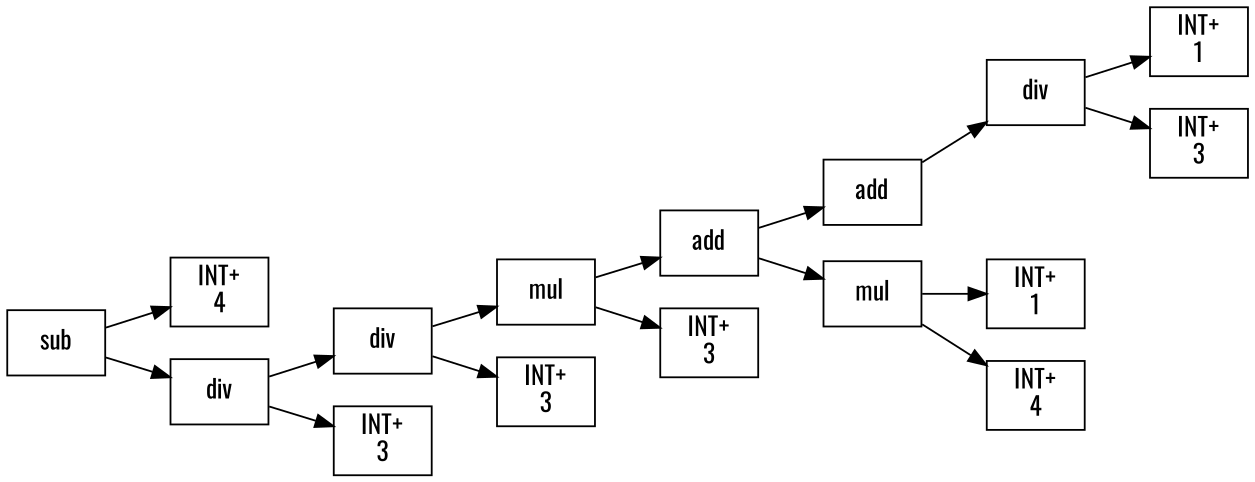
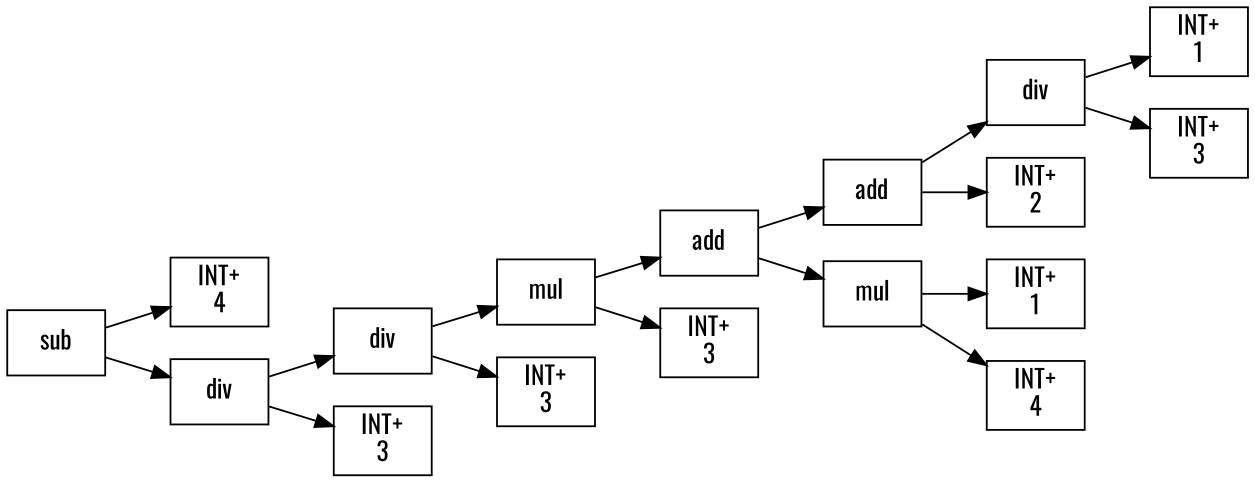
none -> (1036, 192)
